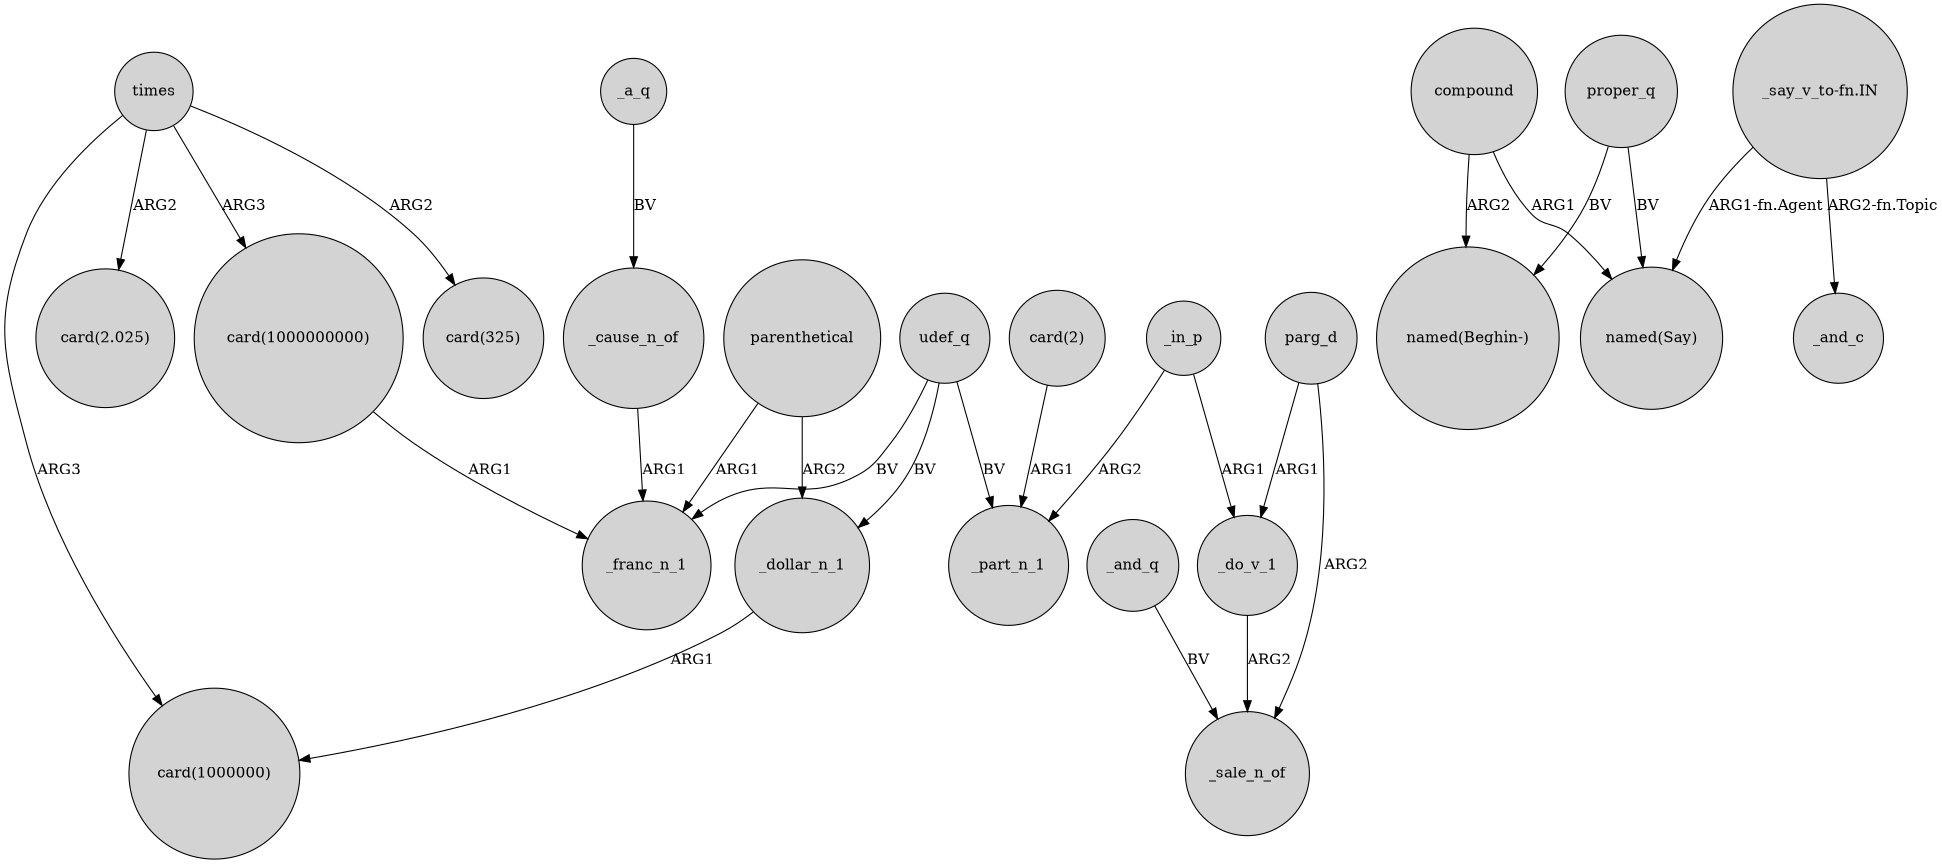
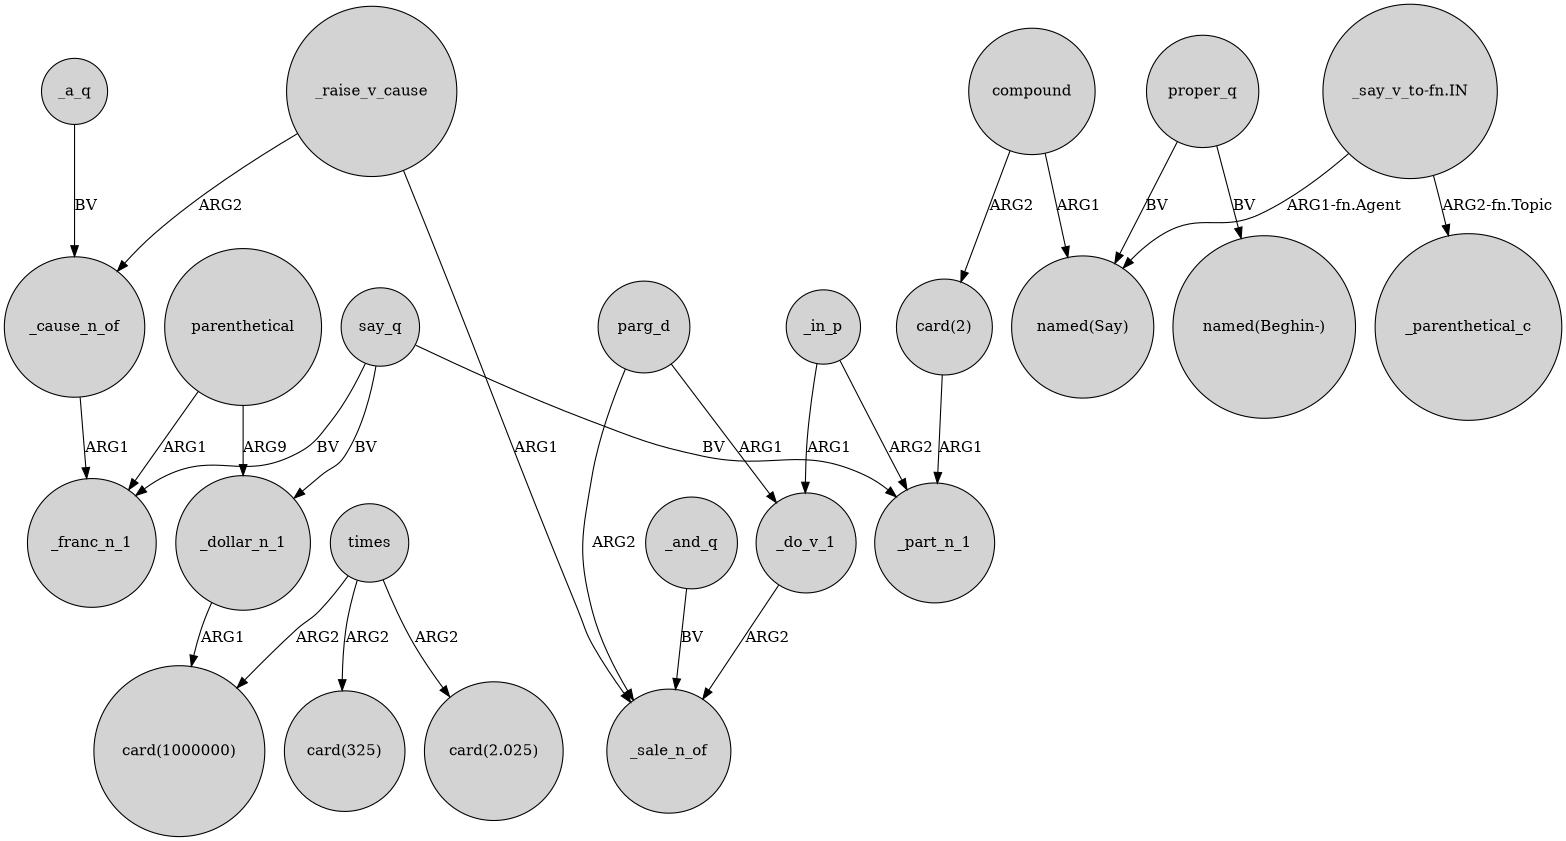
none -> (372, 91)
(1467, 195) -> (987, 211)
(299, 338) -> none
(945, 338) -> (380, 327)
(1838, 338) -> (1468, 327)
(59, 470) -> (318, 638)
(824, 470) -> (265, 448)
